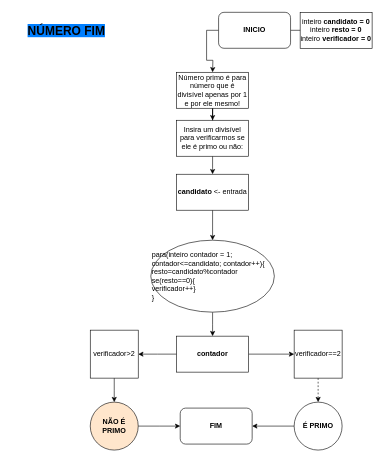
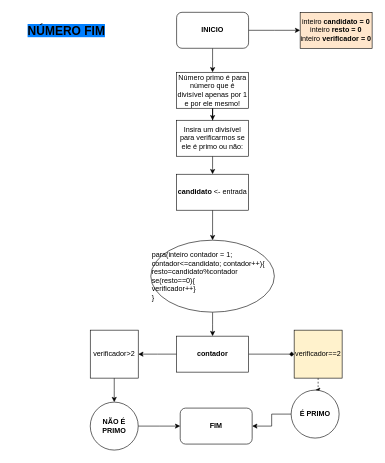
(255, 30) -> (213, 30)
(336, 30) -> (336, 30)
(288, 354) -> (288, 354)
(318, 354) -> (318, 354)
(114, 426) -> (114, 426)
(318, 426) -> (315, 414)
